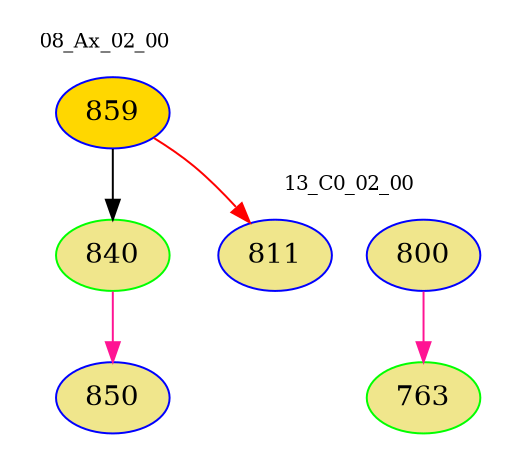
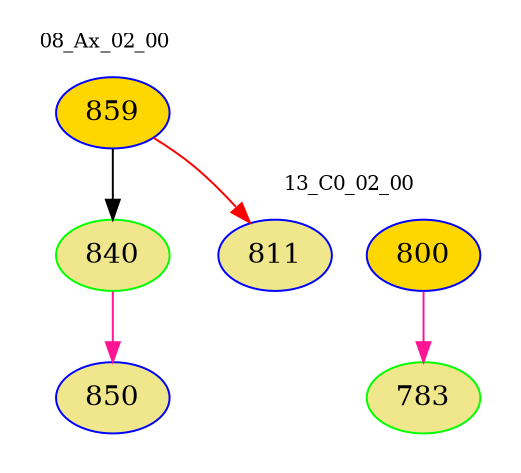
(424, 255) -> (424, 255)
(424, 398) -> (424, 398)
